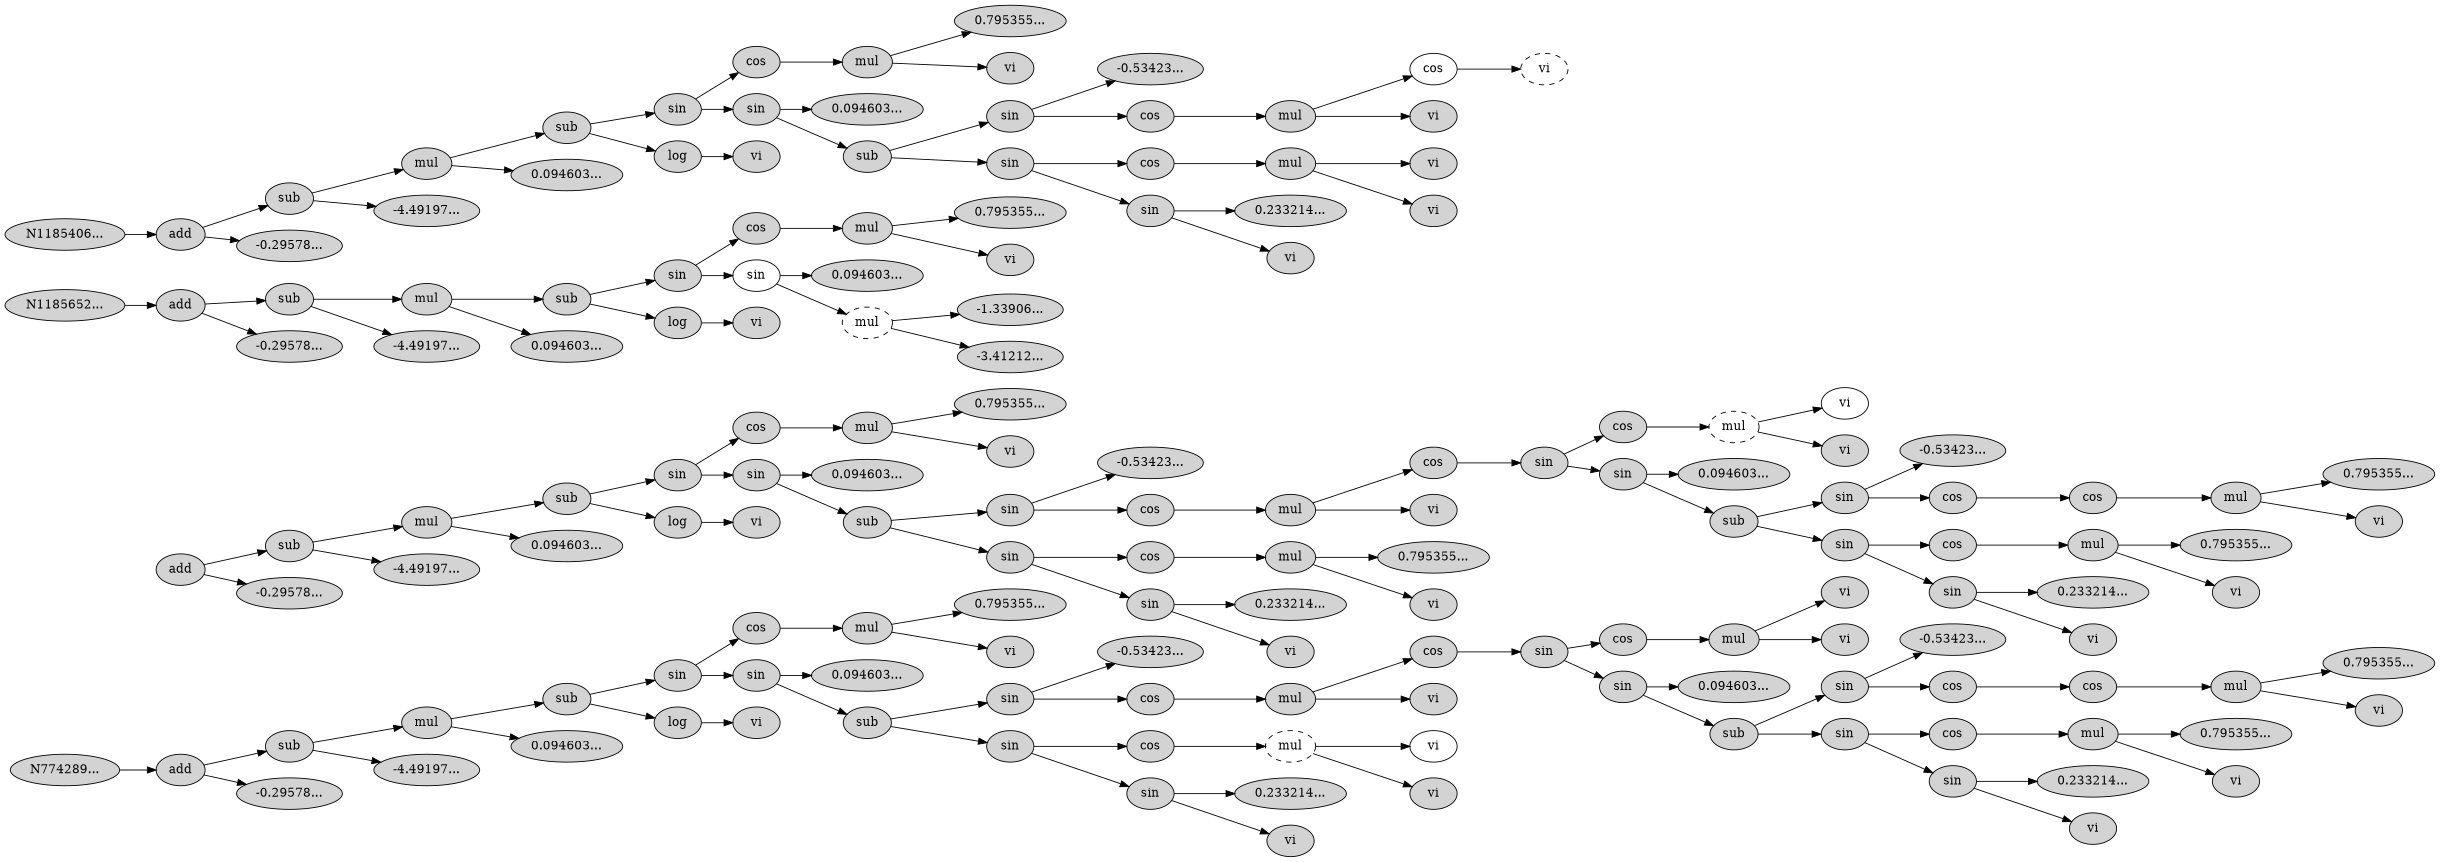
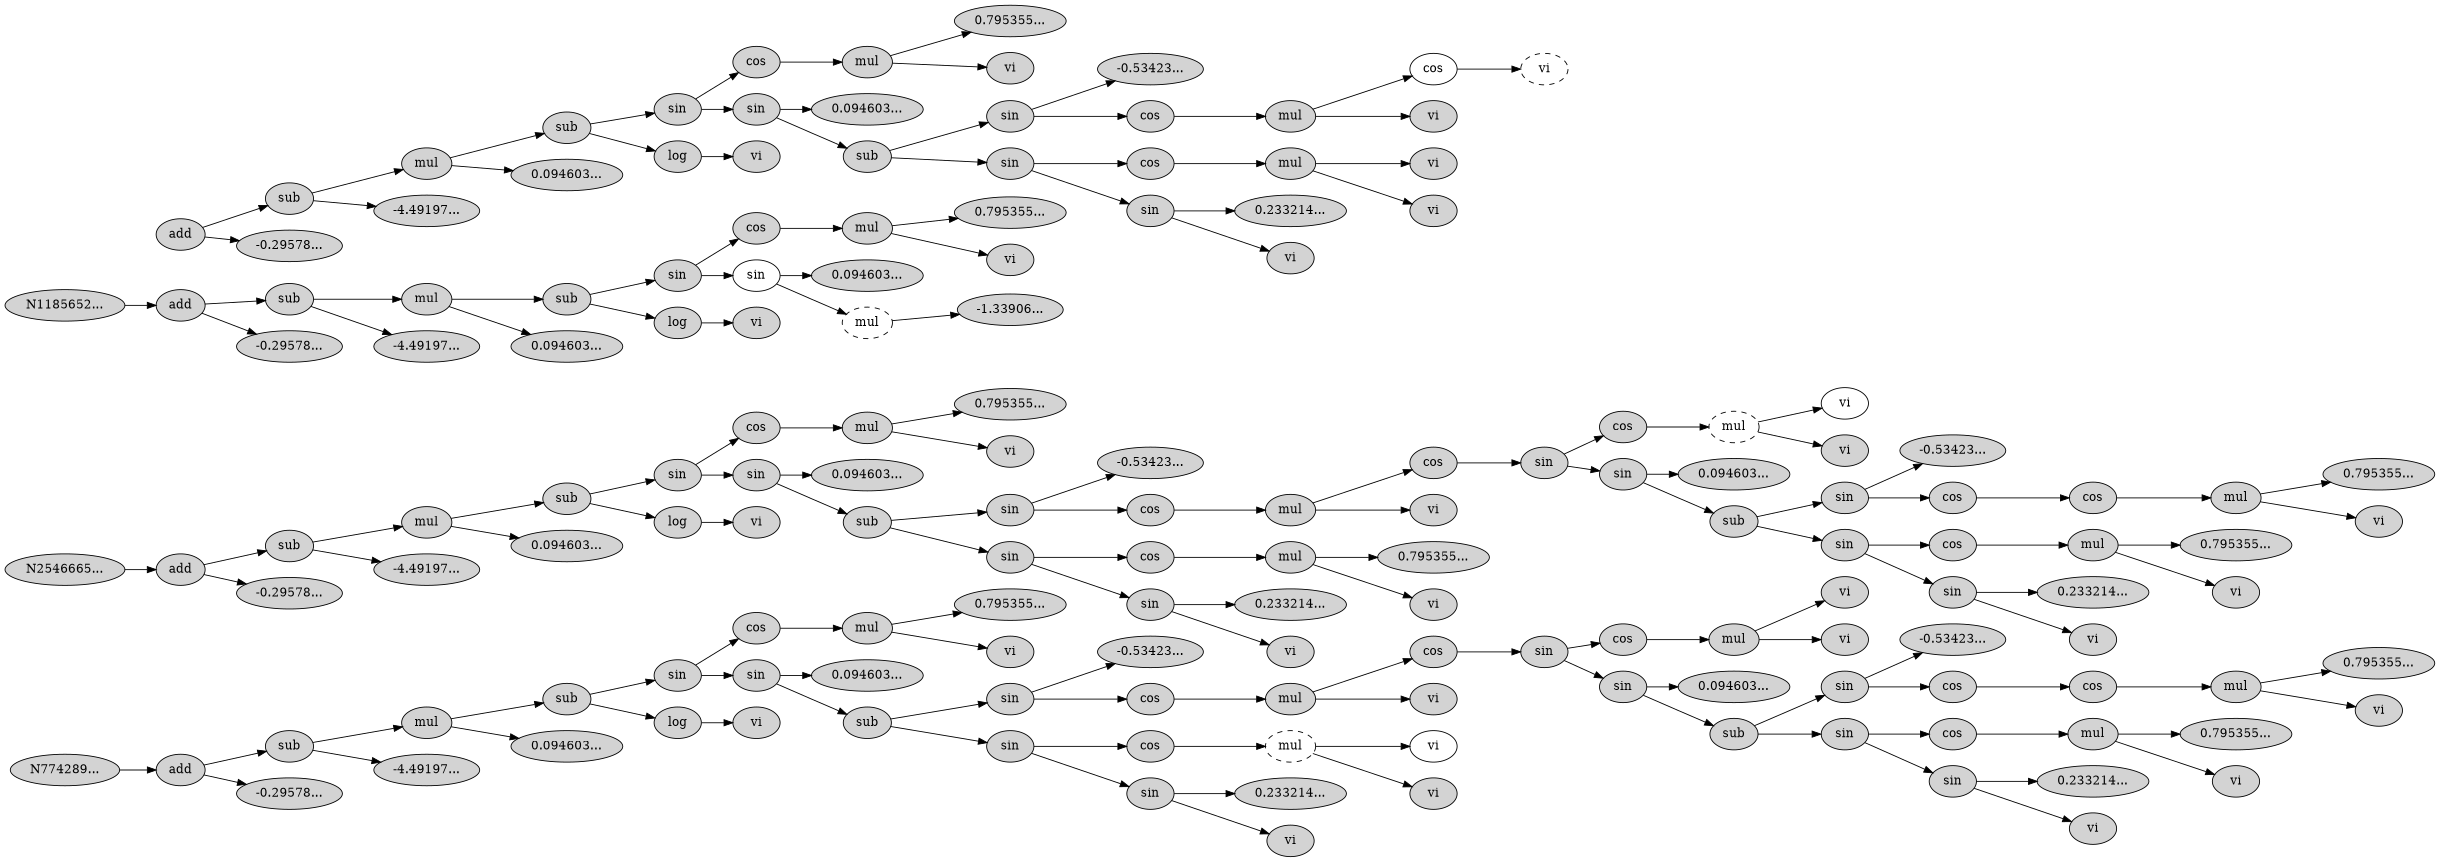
(65, 234) -> none
(1010, 357) -> none
none -> (65, 570)
